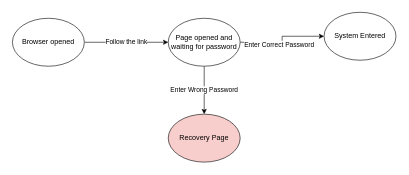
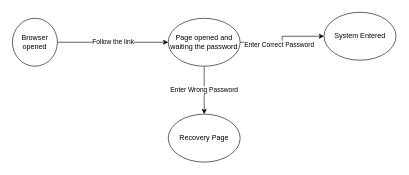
(48, 42) -> (35, 42)
(204, 42) -> (204, 42)
(204, 138) -> (204, 138)
